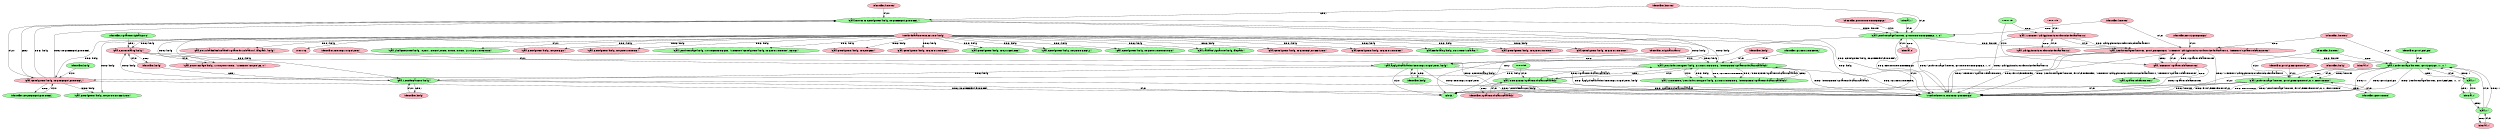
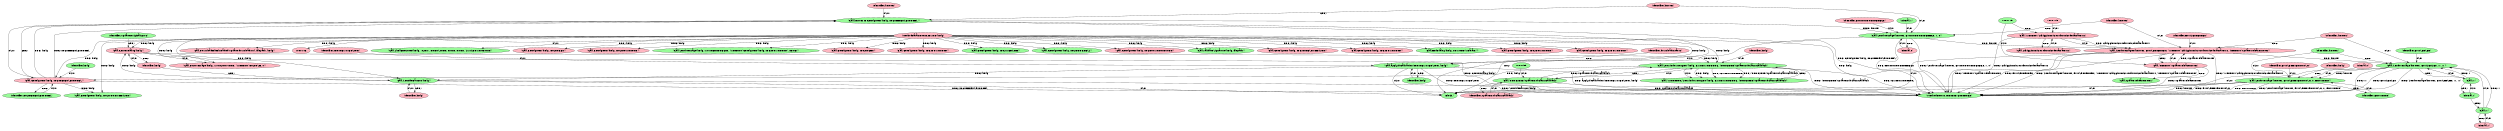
(1145, 51) -> (1145, 51)
(1665, 51) -> (1665, 51)
(1802, 51) -> none
